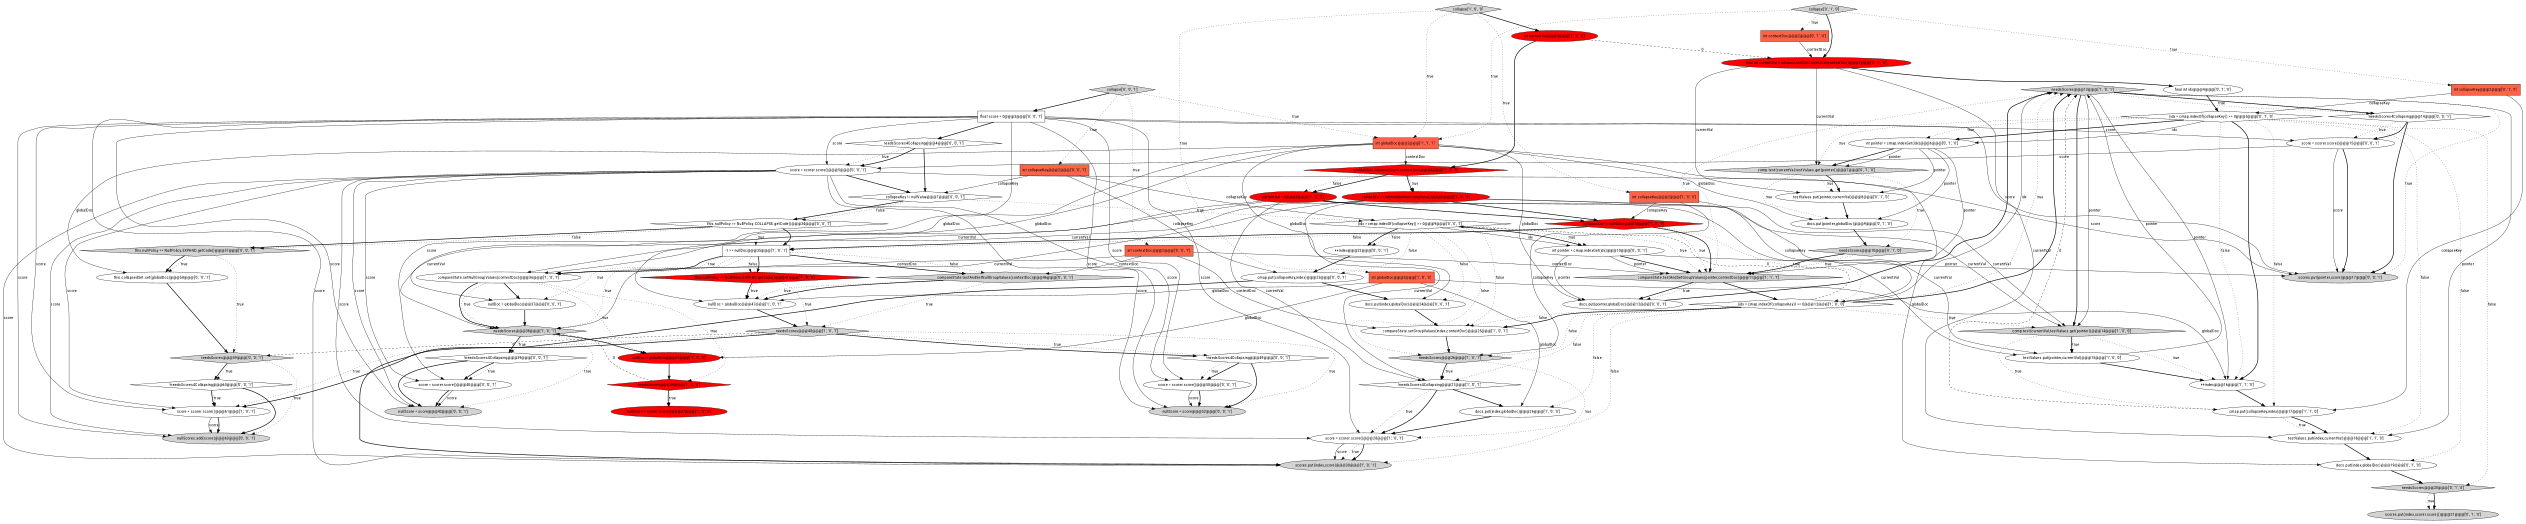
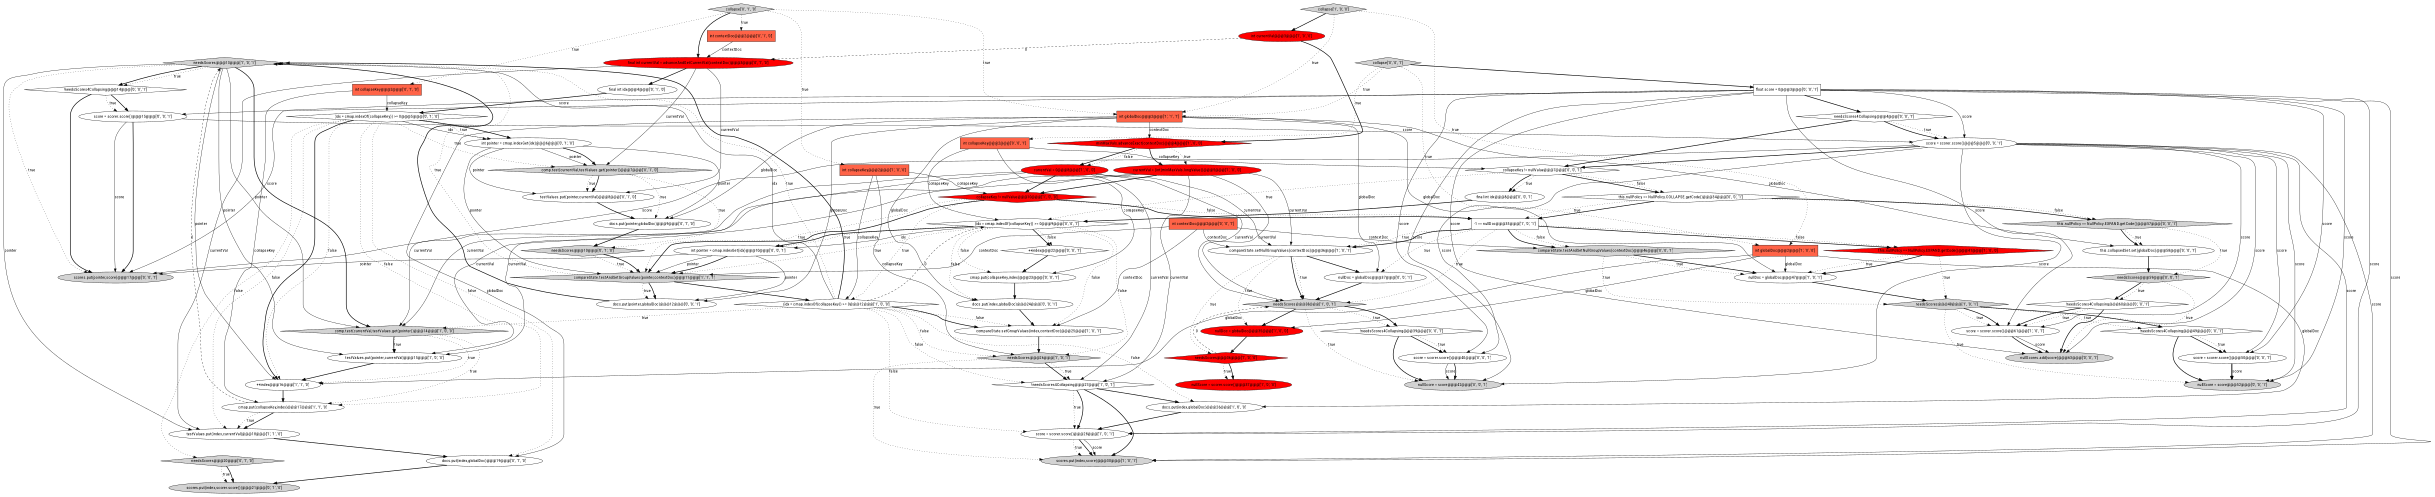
(1512, 133) -> (802, 89)
(1133, 171) -> (1540, 209)
none -> (1505, 197)
(1361, 251) -> (1055, 251)
(2177, 263) -> (235, 241)
(529, 342) -> none
(360, 418) -> (1124, 417)
(2405, 476) -> (362, 474)
